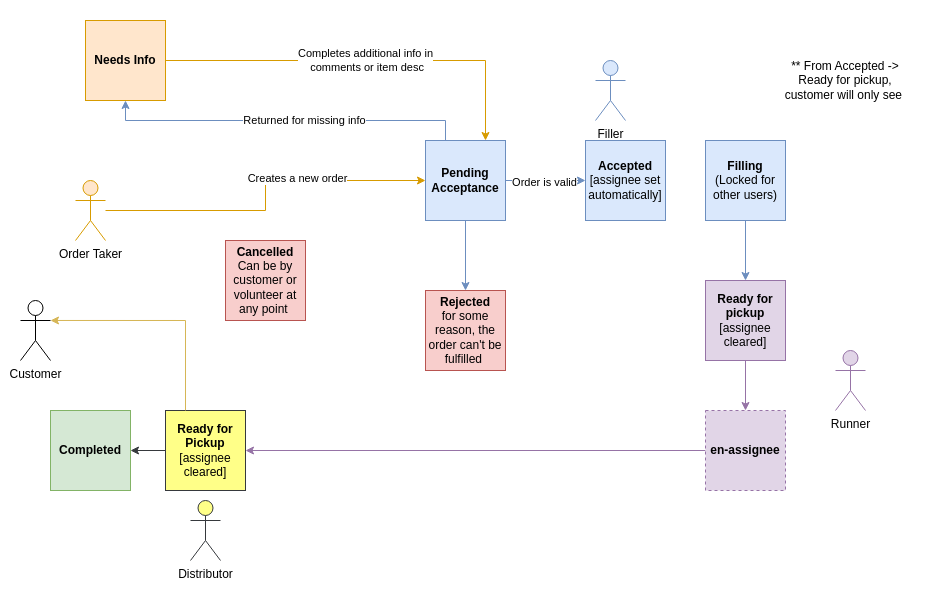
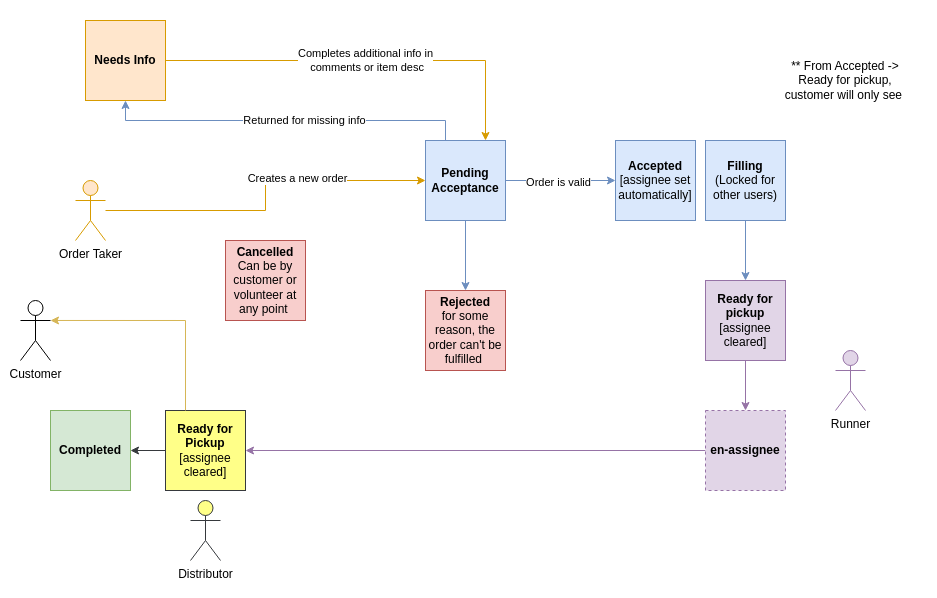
(611, 91) -> none
(626, 181) -> (656, 181)
